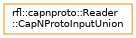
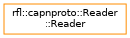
(68, 19) -> (65, 19)
